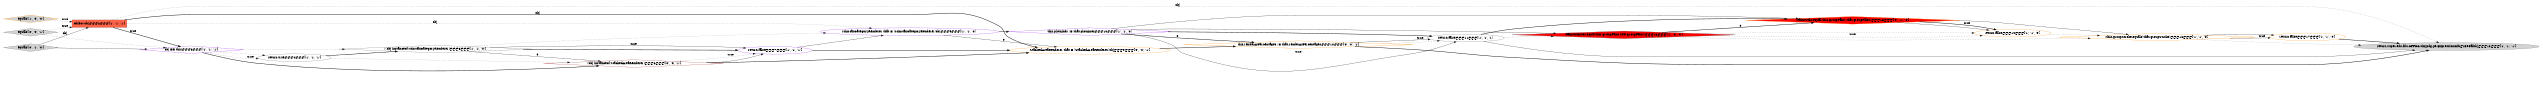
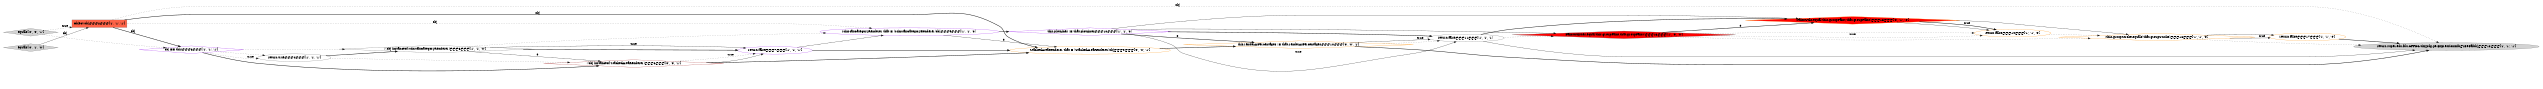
(31, 19) -> none
(133, 31) -> (133, 31)
(100, 49) -> none
